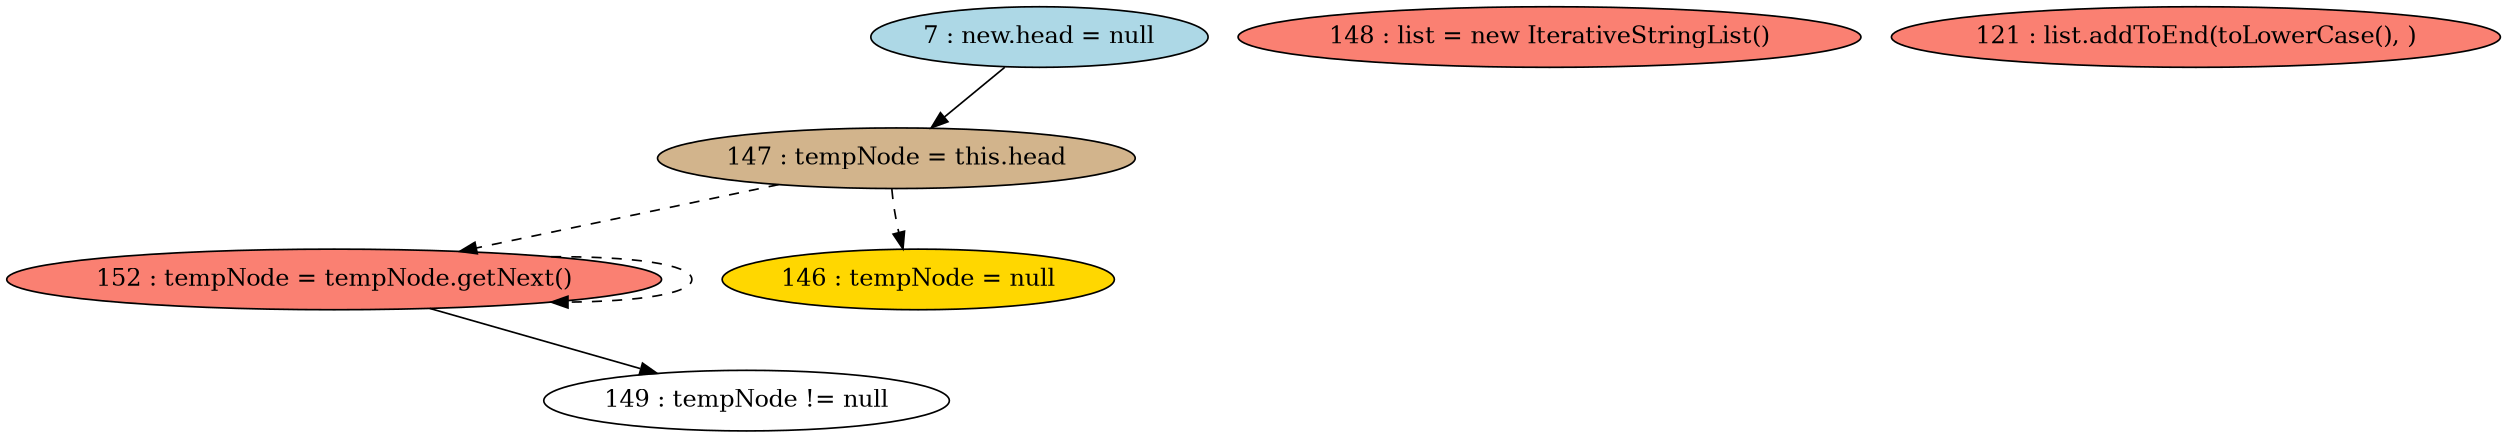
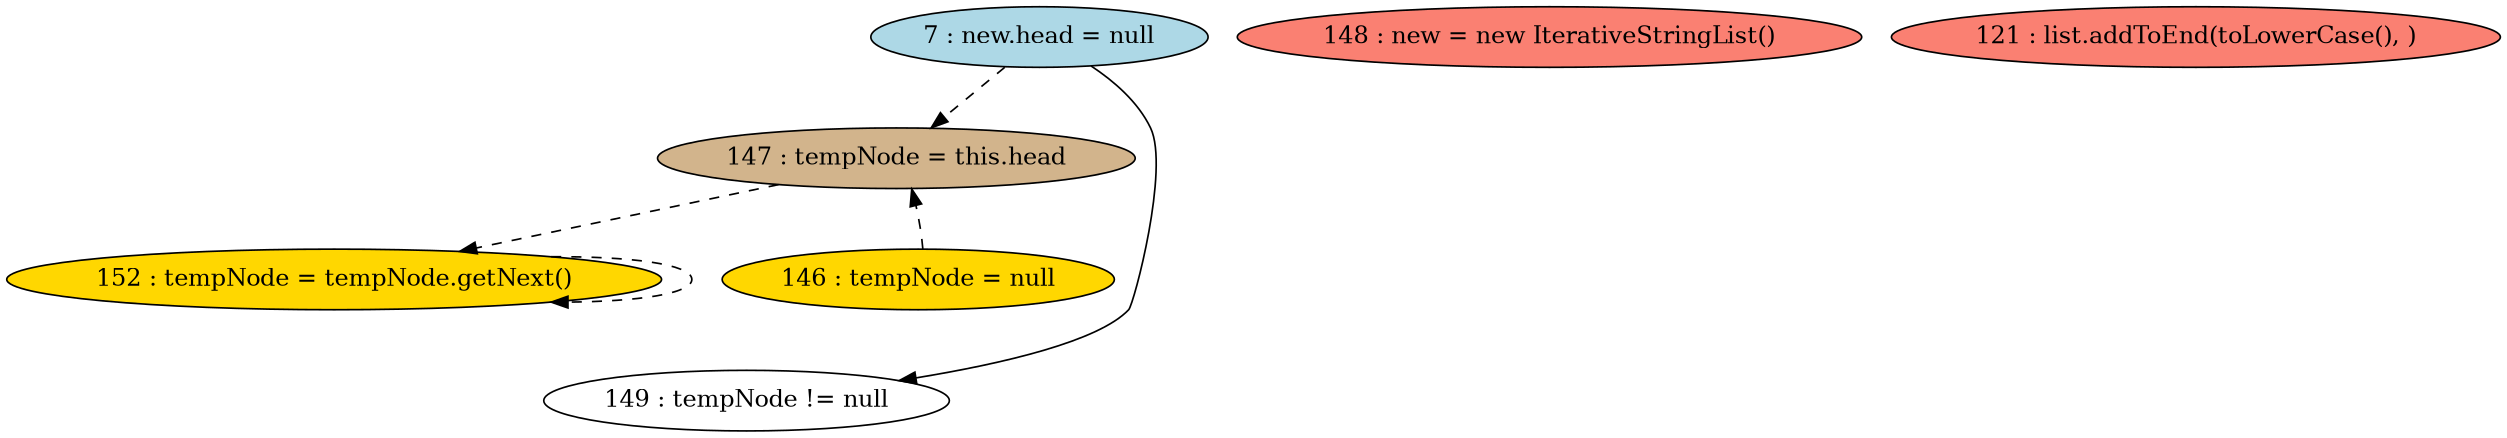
(1550, 37) -> (1550, 37)
(975, 92) -> (975, 92)
(895, 211) -> (920, 227)
(334, 279) -> (334, 279)
(535, 338) -> (1136, 288)
